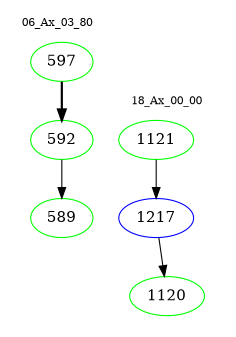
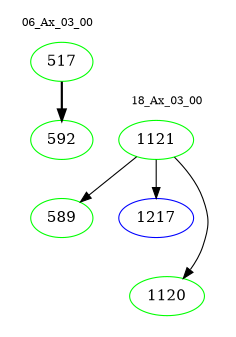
(57, 23) -> (57, 23)
(62, 62) -> (62, 62)
(167, 101) -> (167, 101)
(62, 174) -> (118, 172)
(161, 252) -> (206, 210)
